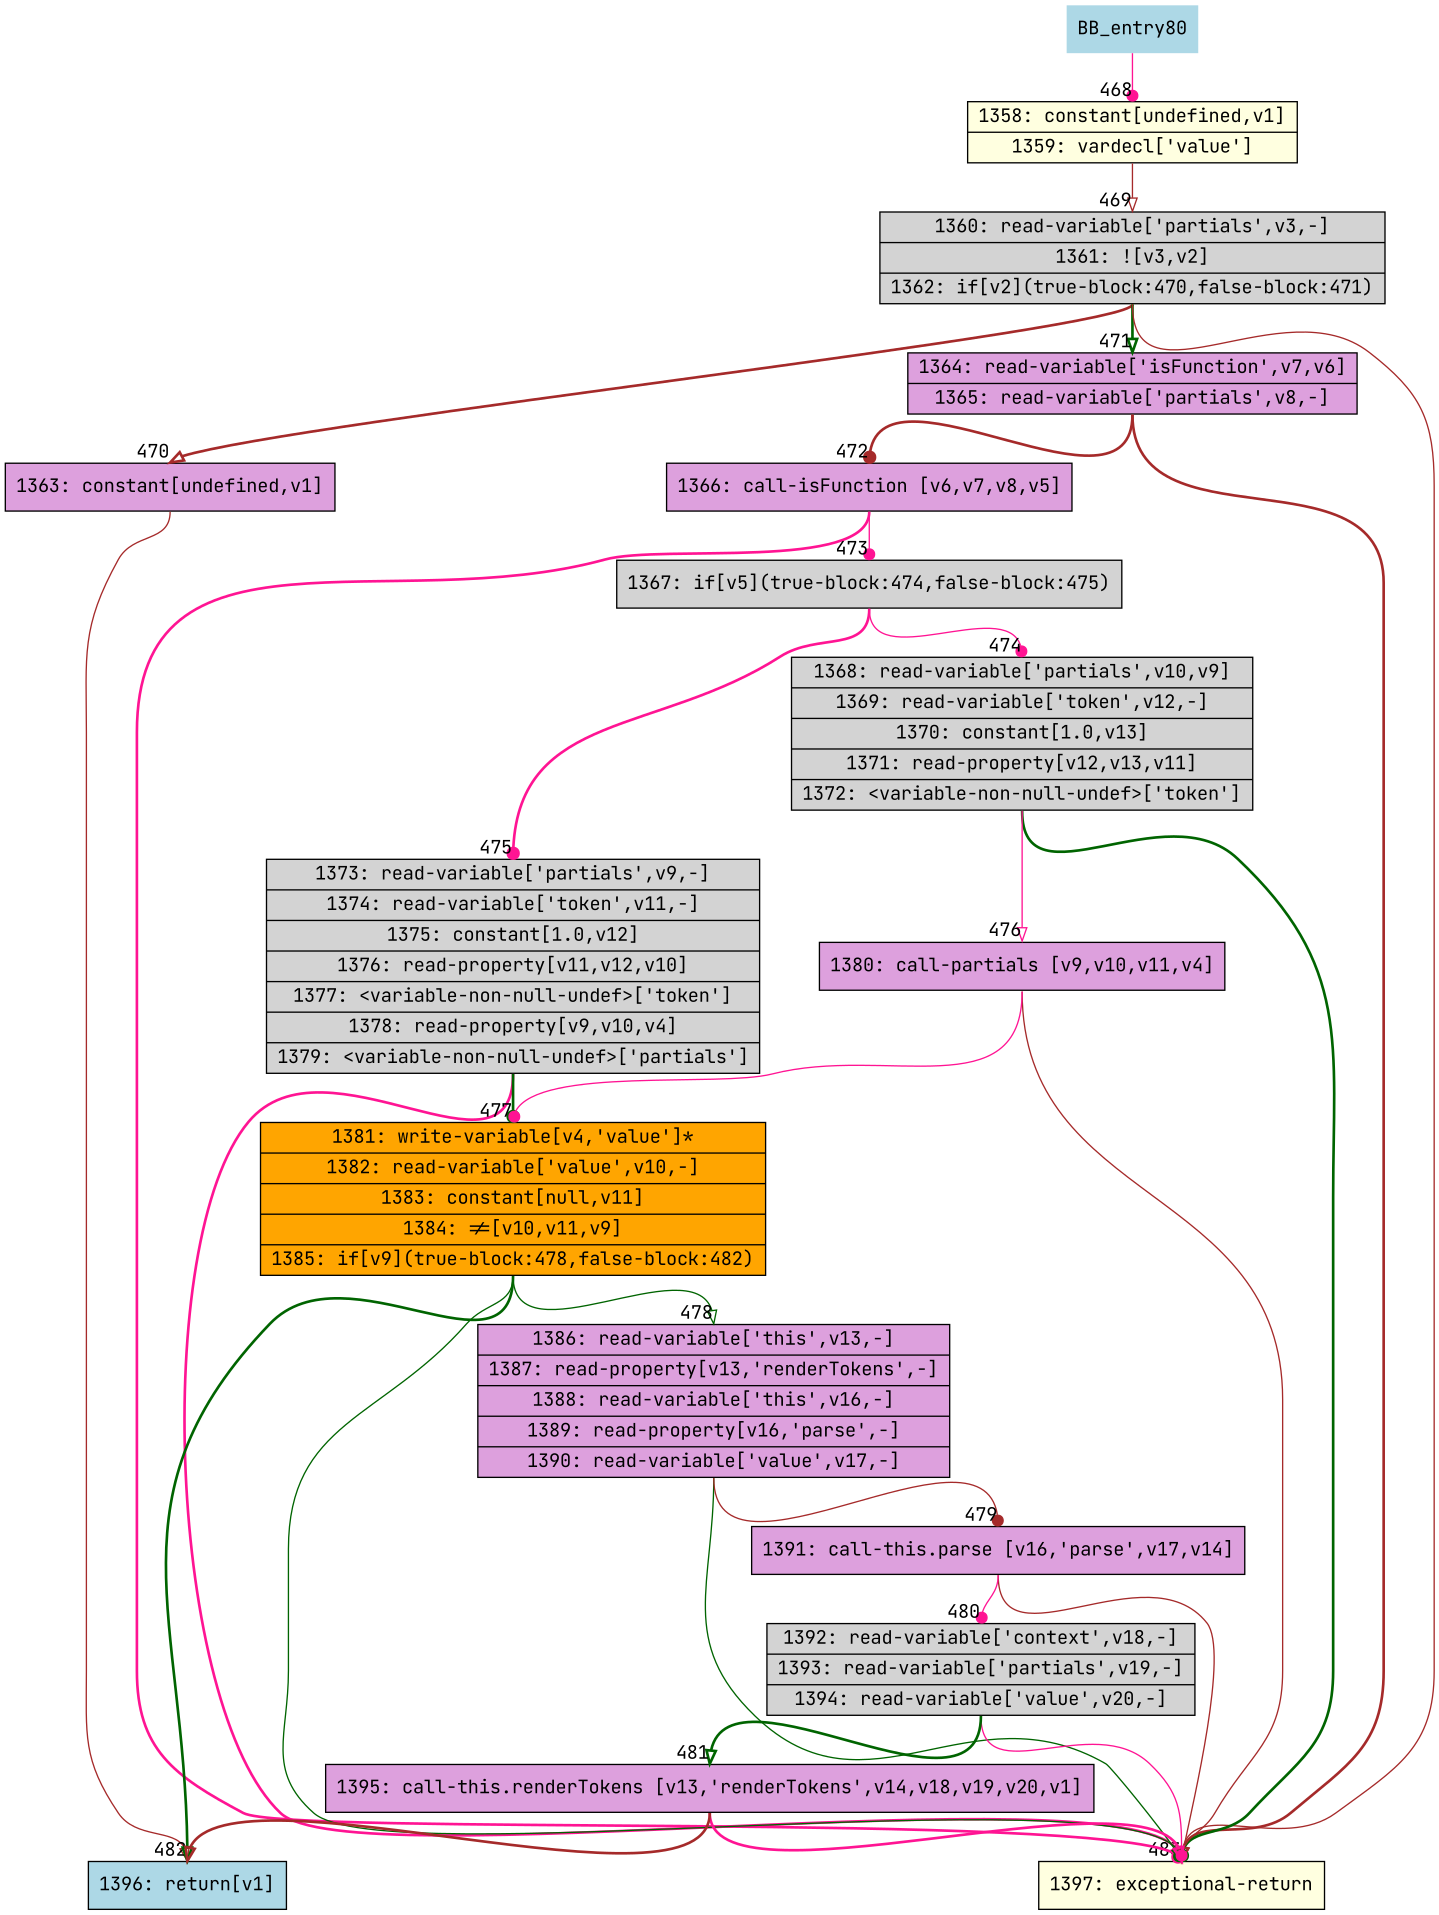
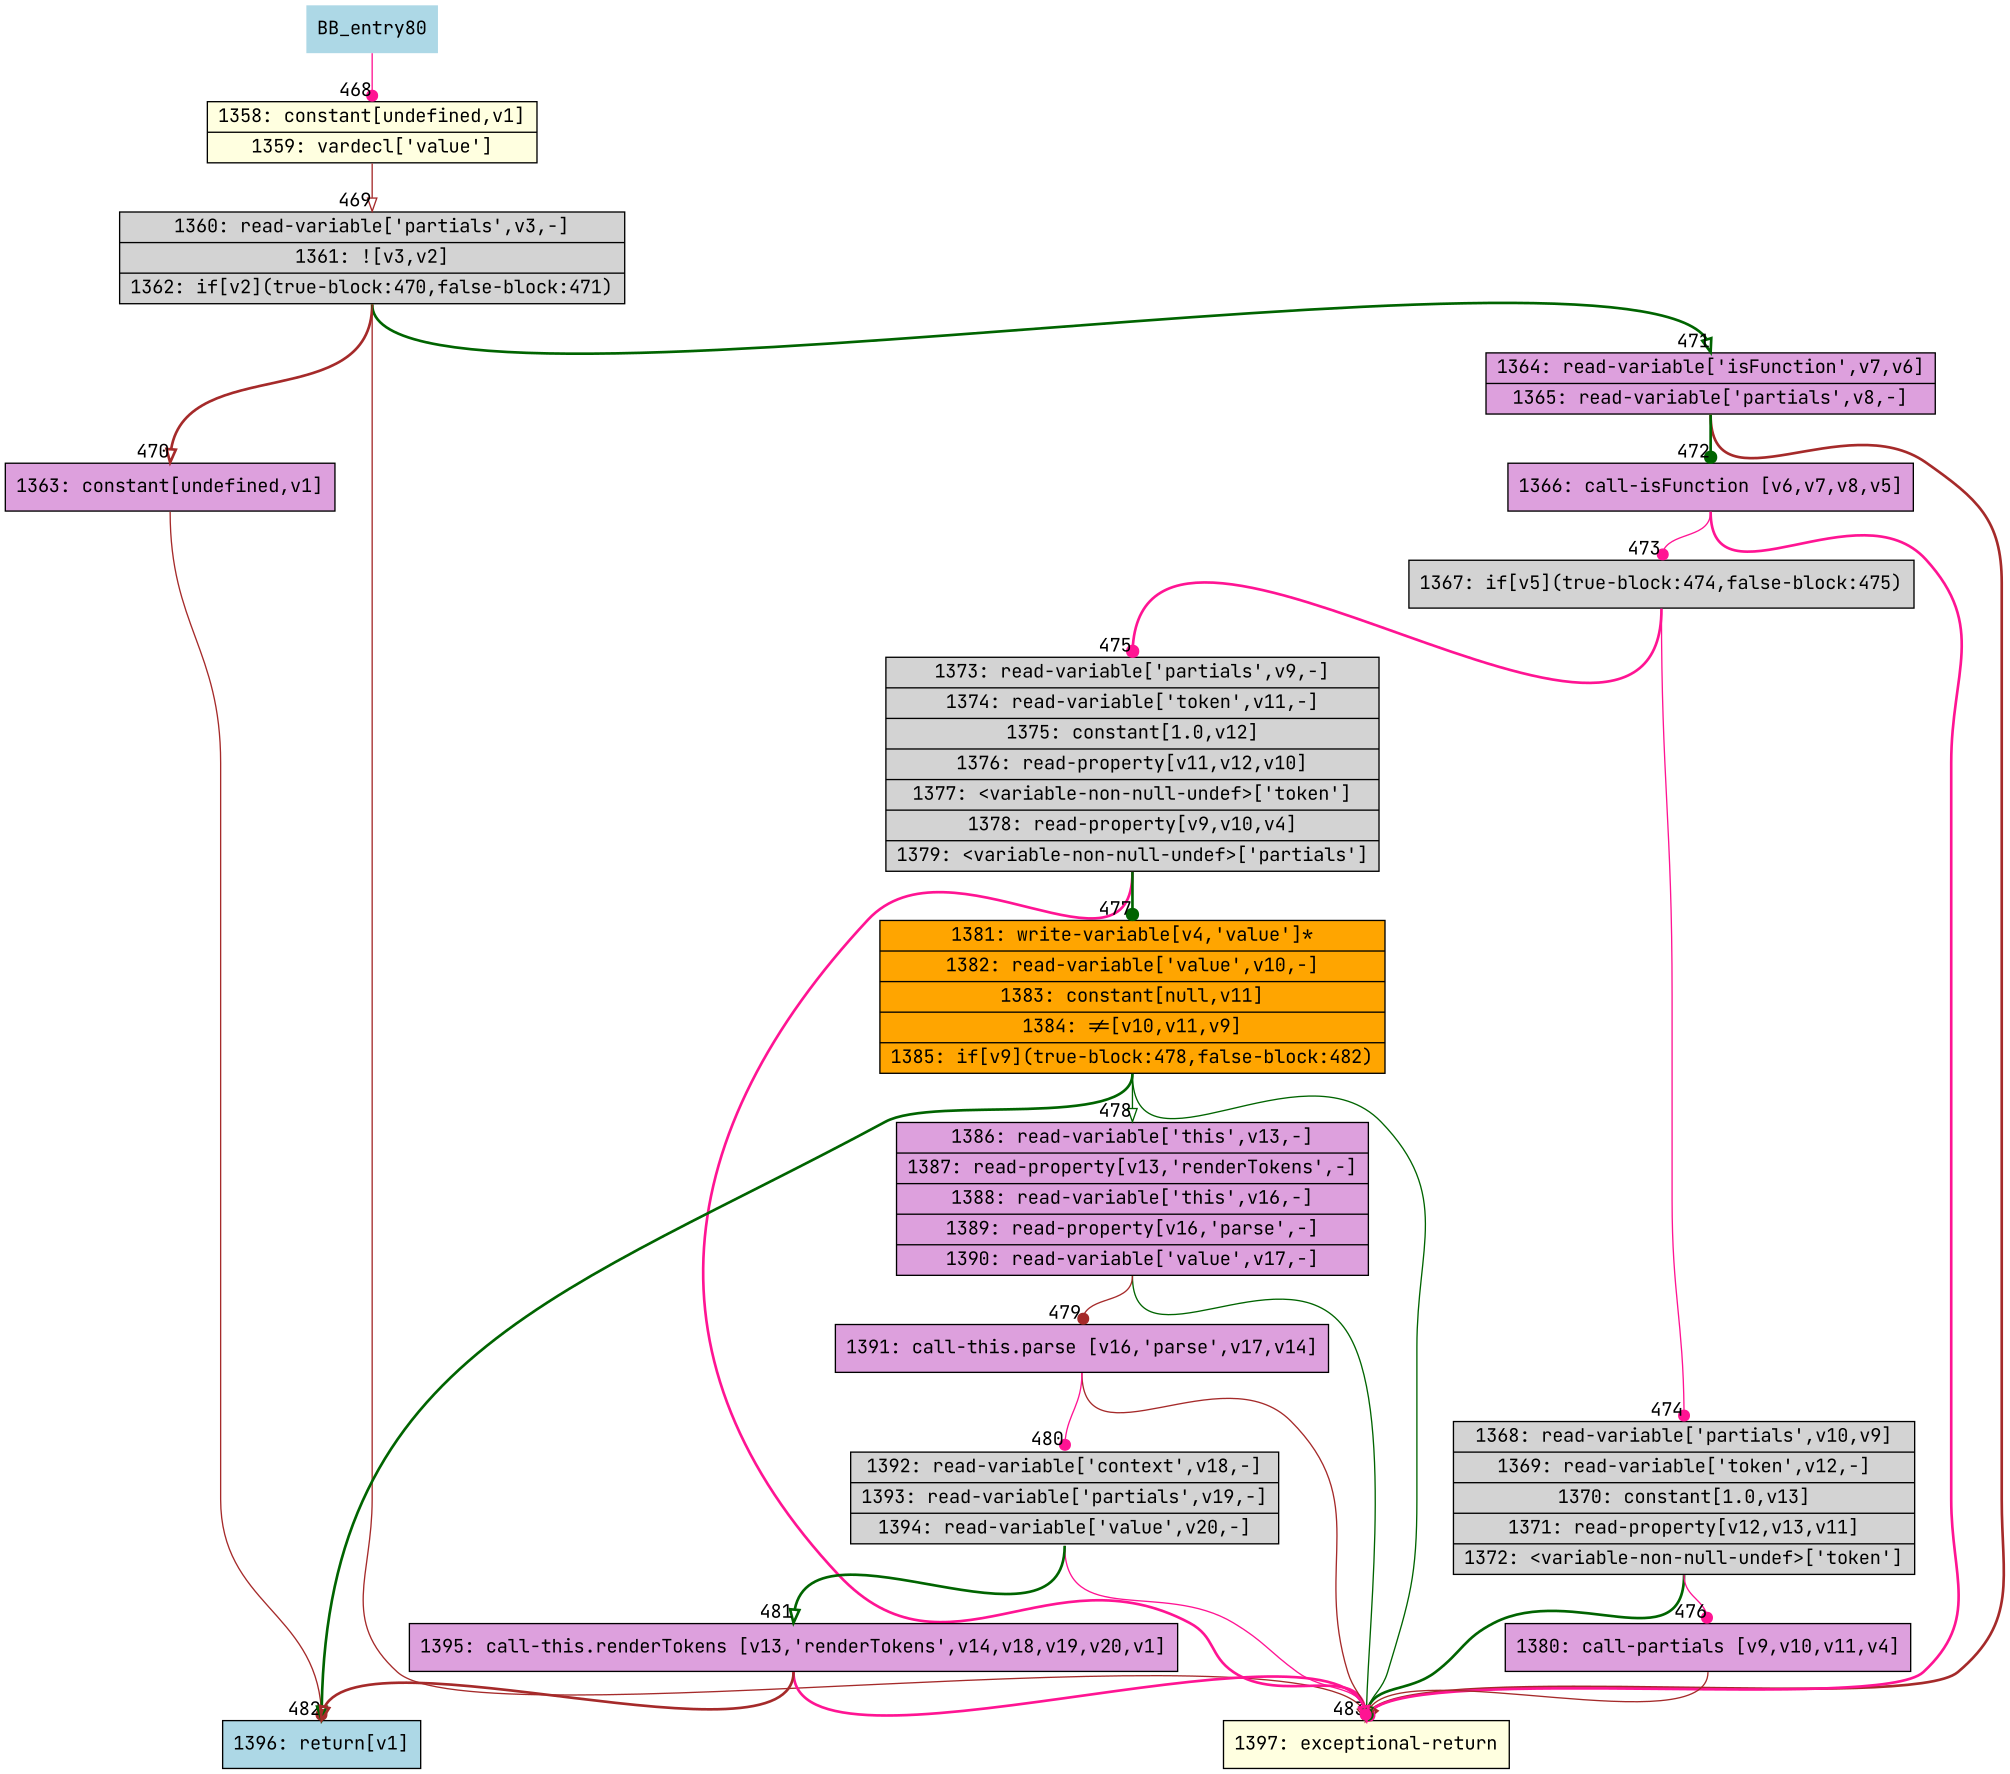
(1006, 440) -> (1711, 433)
(1022, 869) -> (1692, 1595)
(787, 1072) -> none
(86, 1188) -> (221, 1121)
